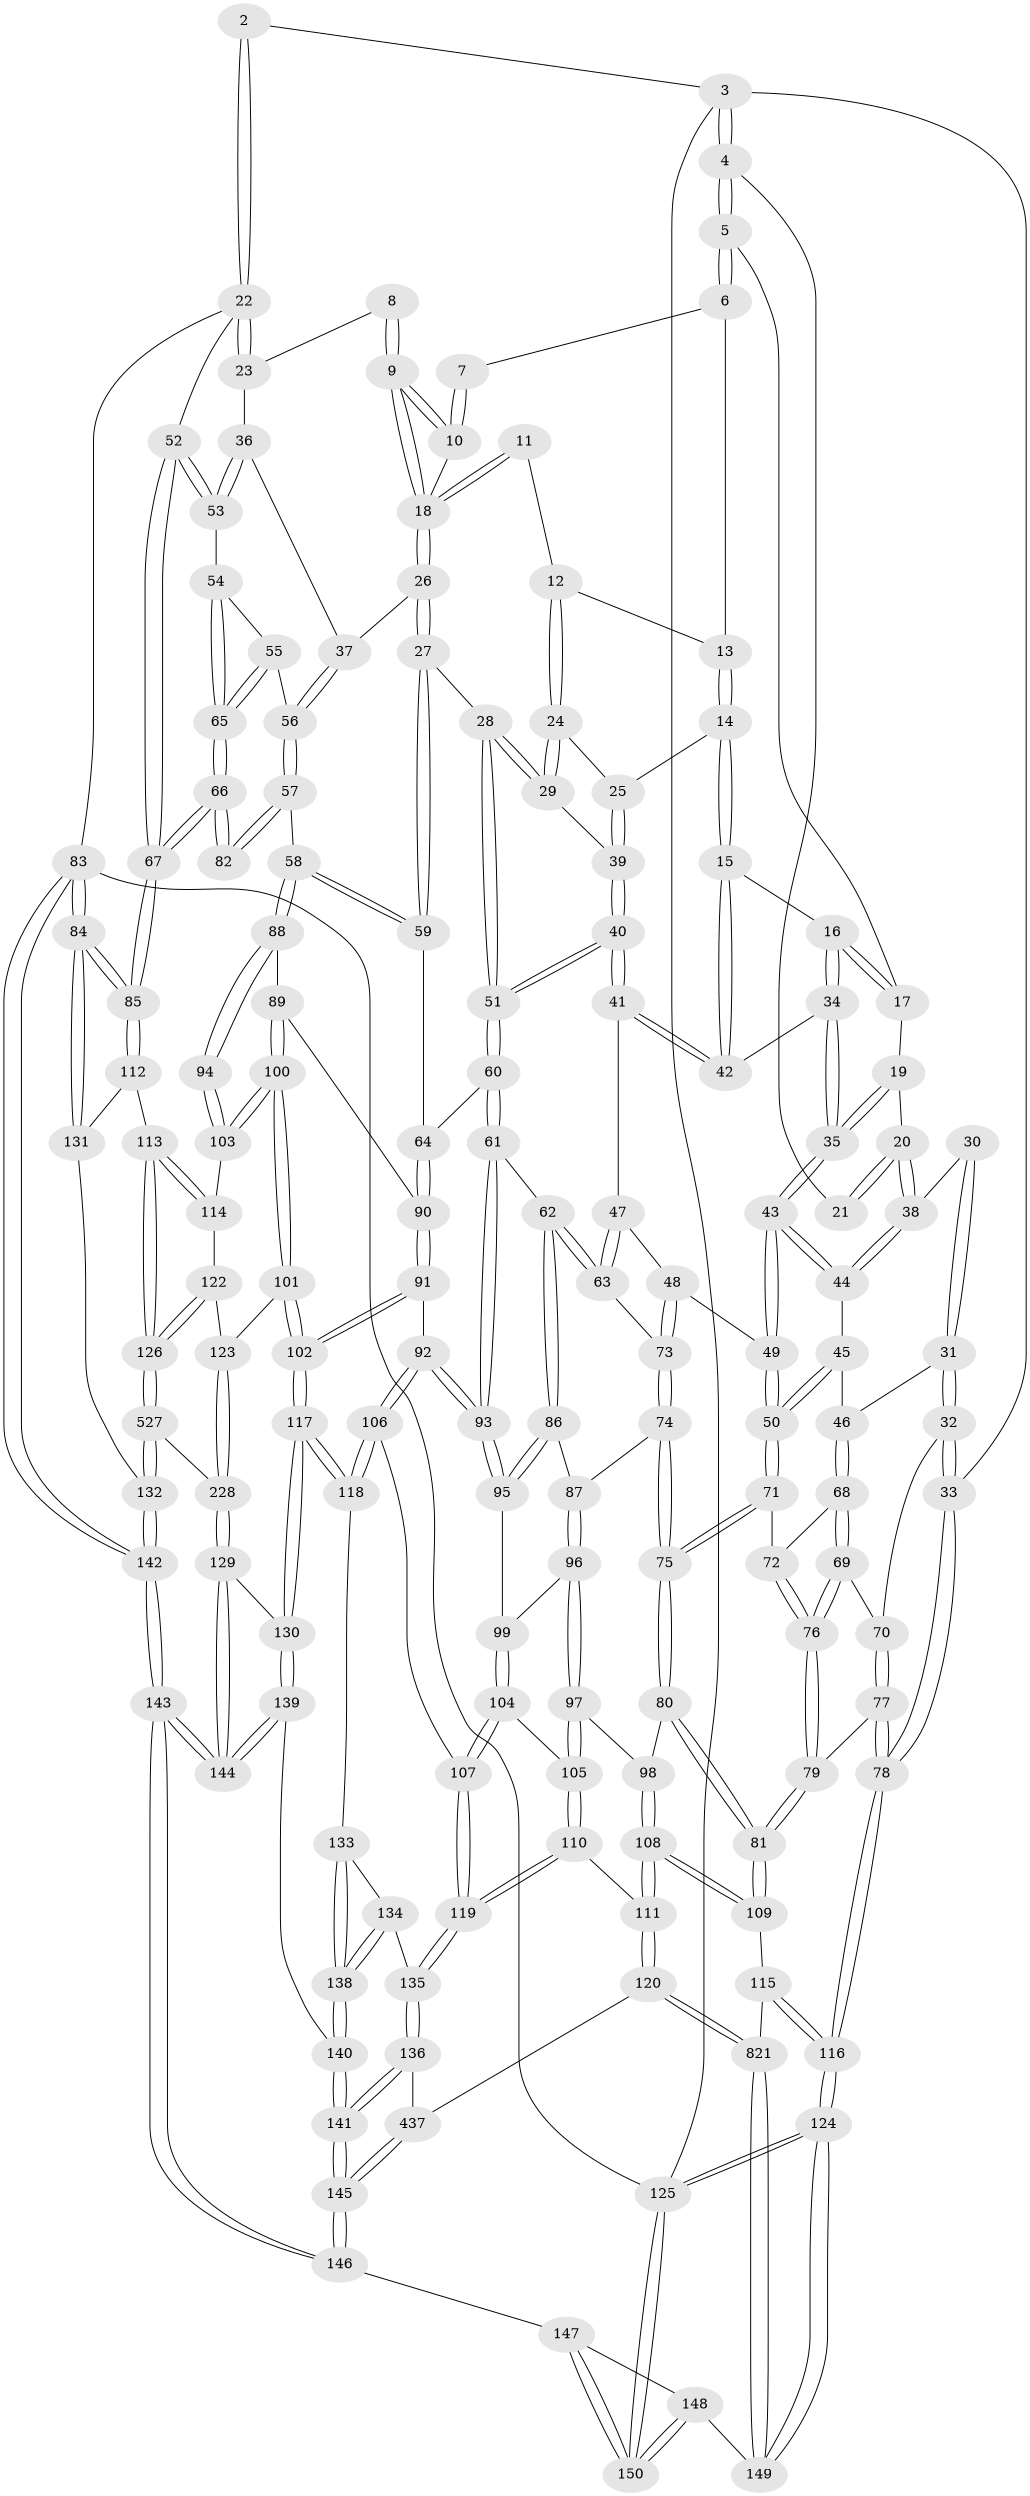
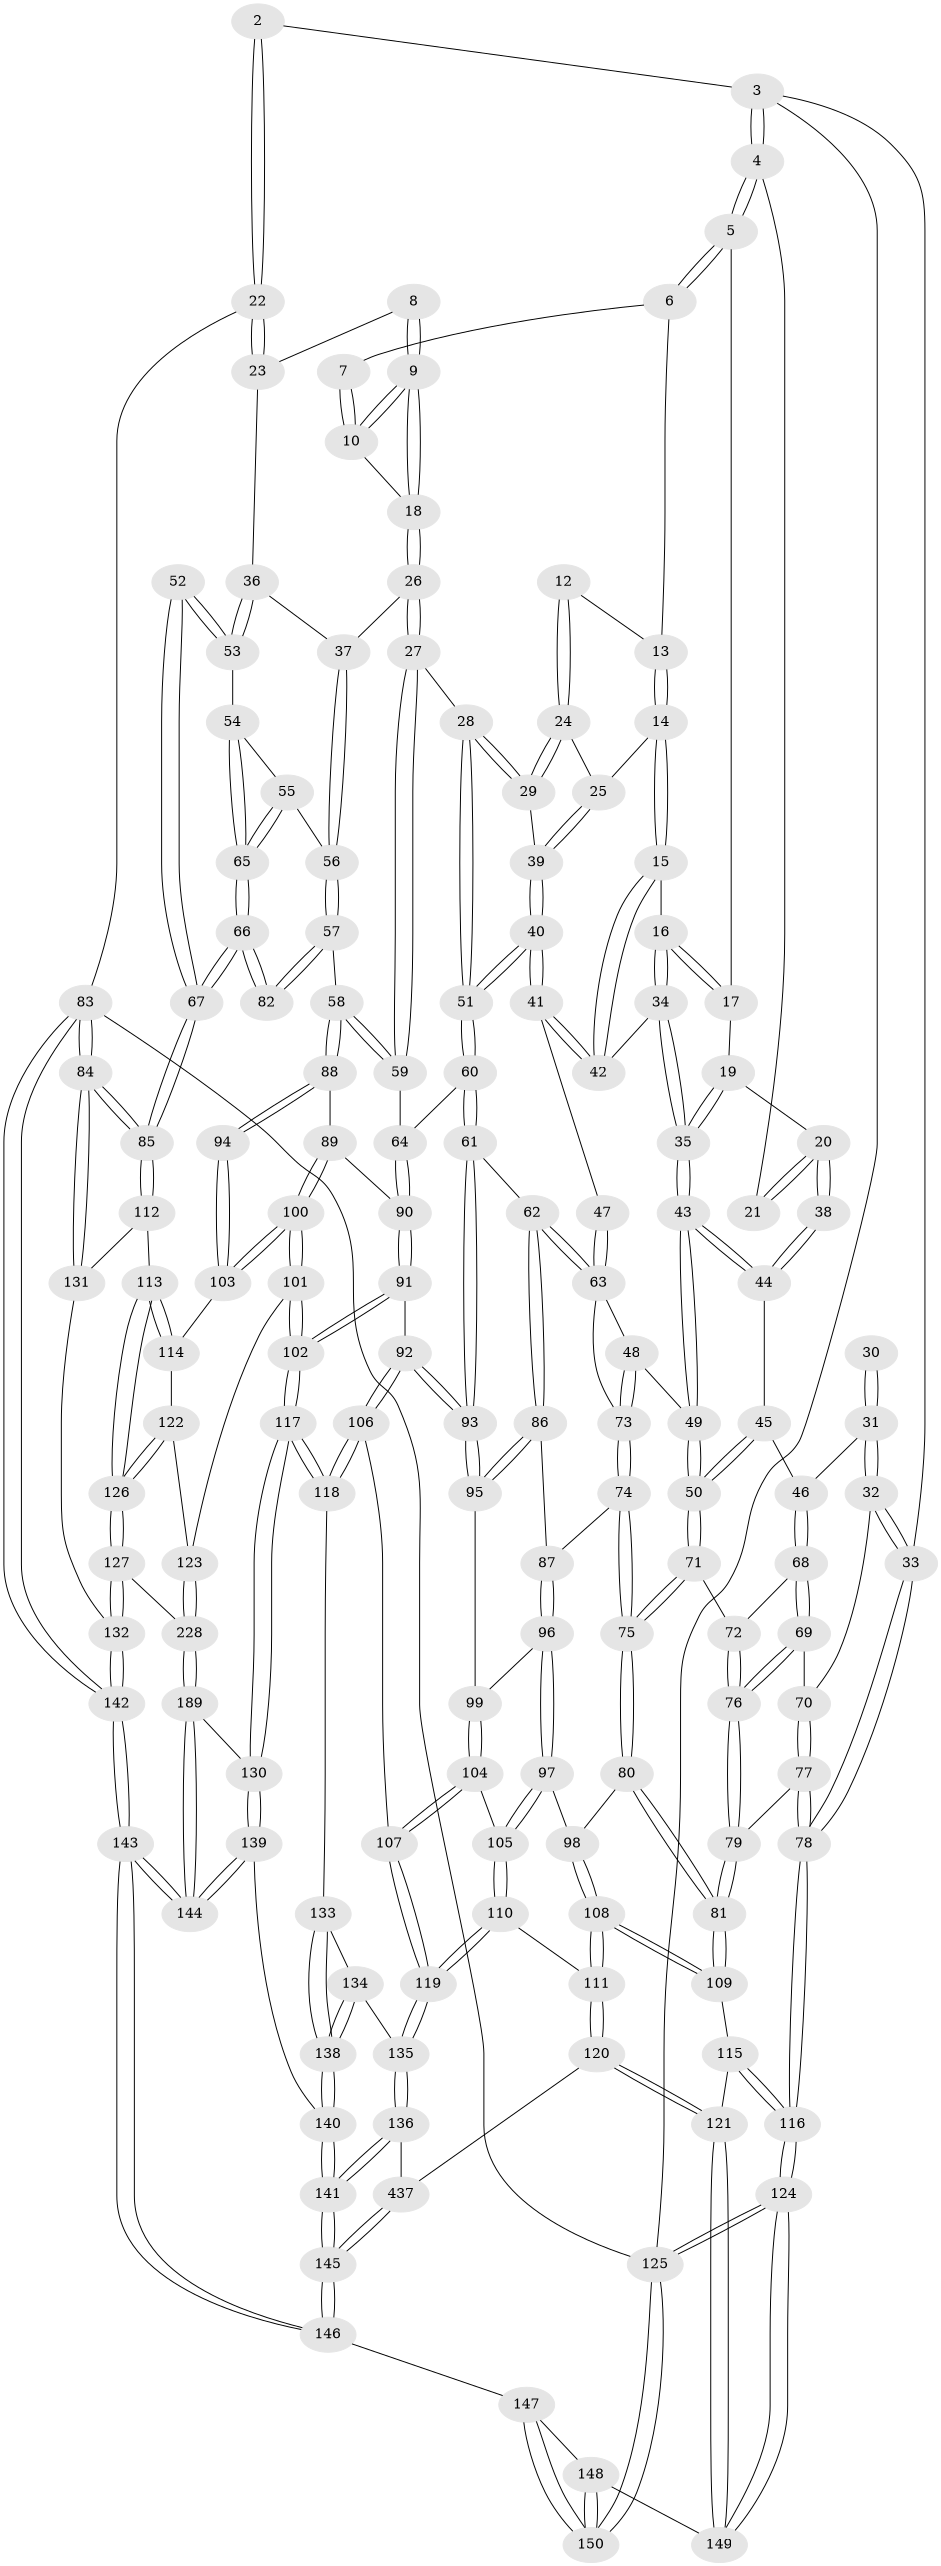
(202, 369) -> none
(525, 442) -> none
(942, 1178) -> none
(646, 1248) -> (615, 1318)
(150, 1423) -> (117, 1564)
(223, 1564) -> (190, 1704)
(759, 2054) -> (719, 2124)
